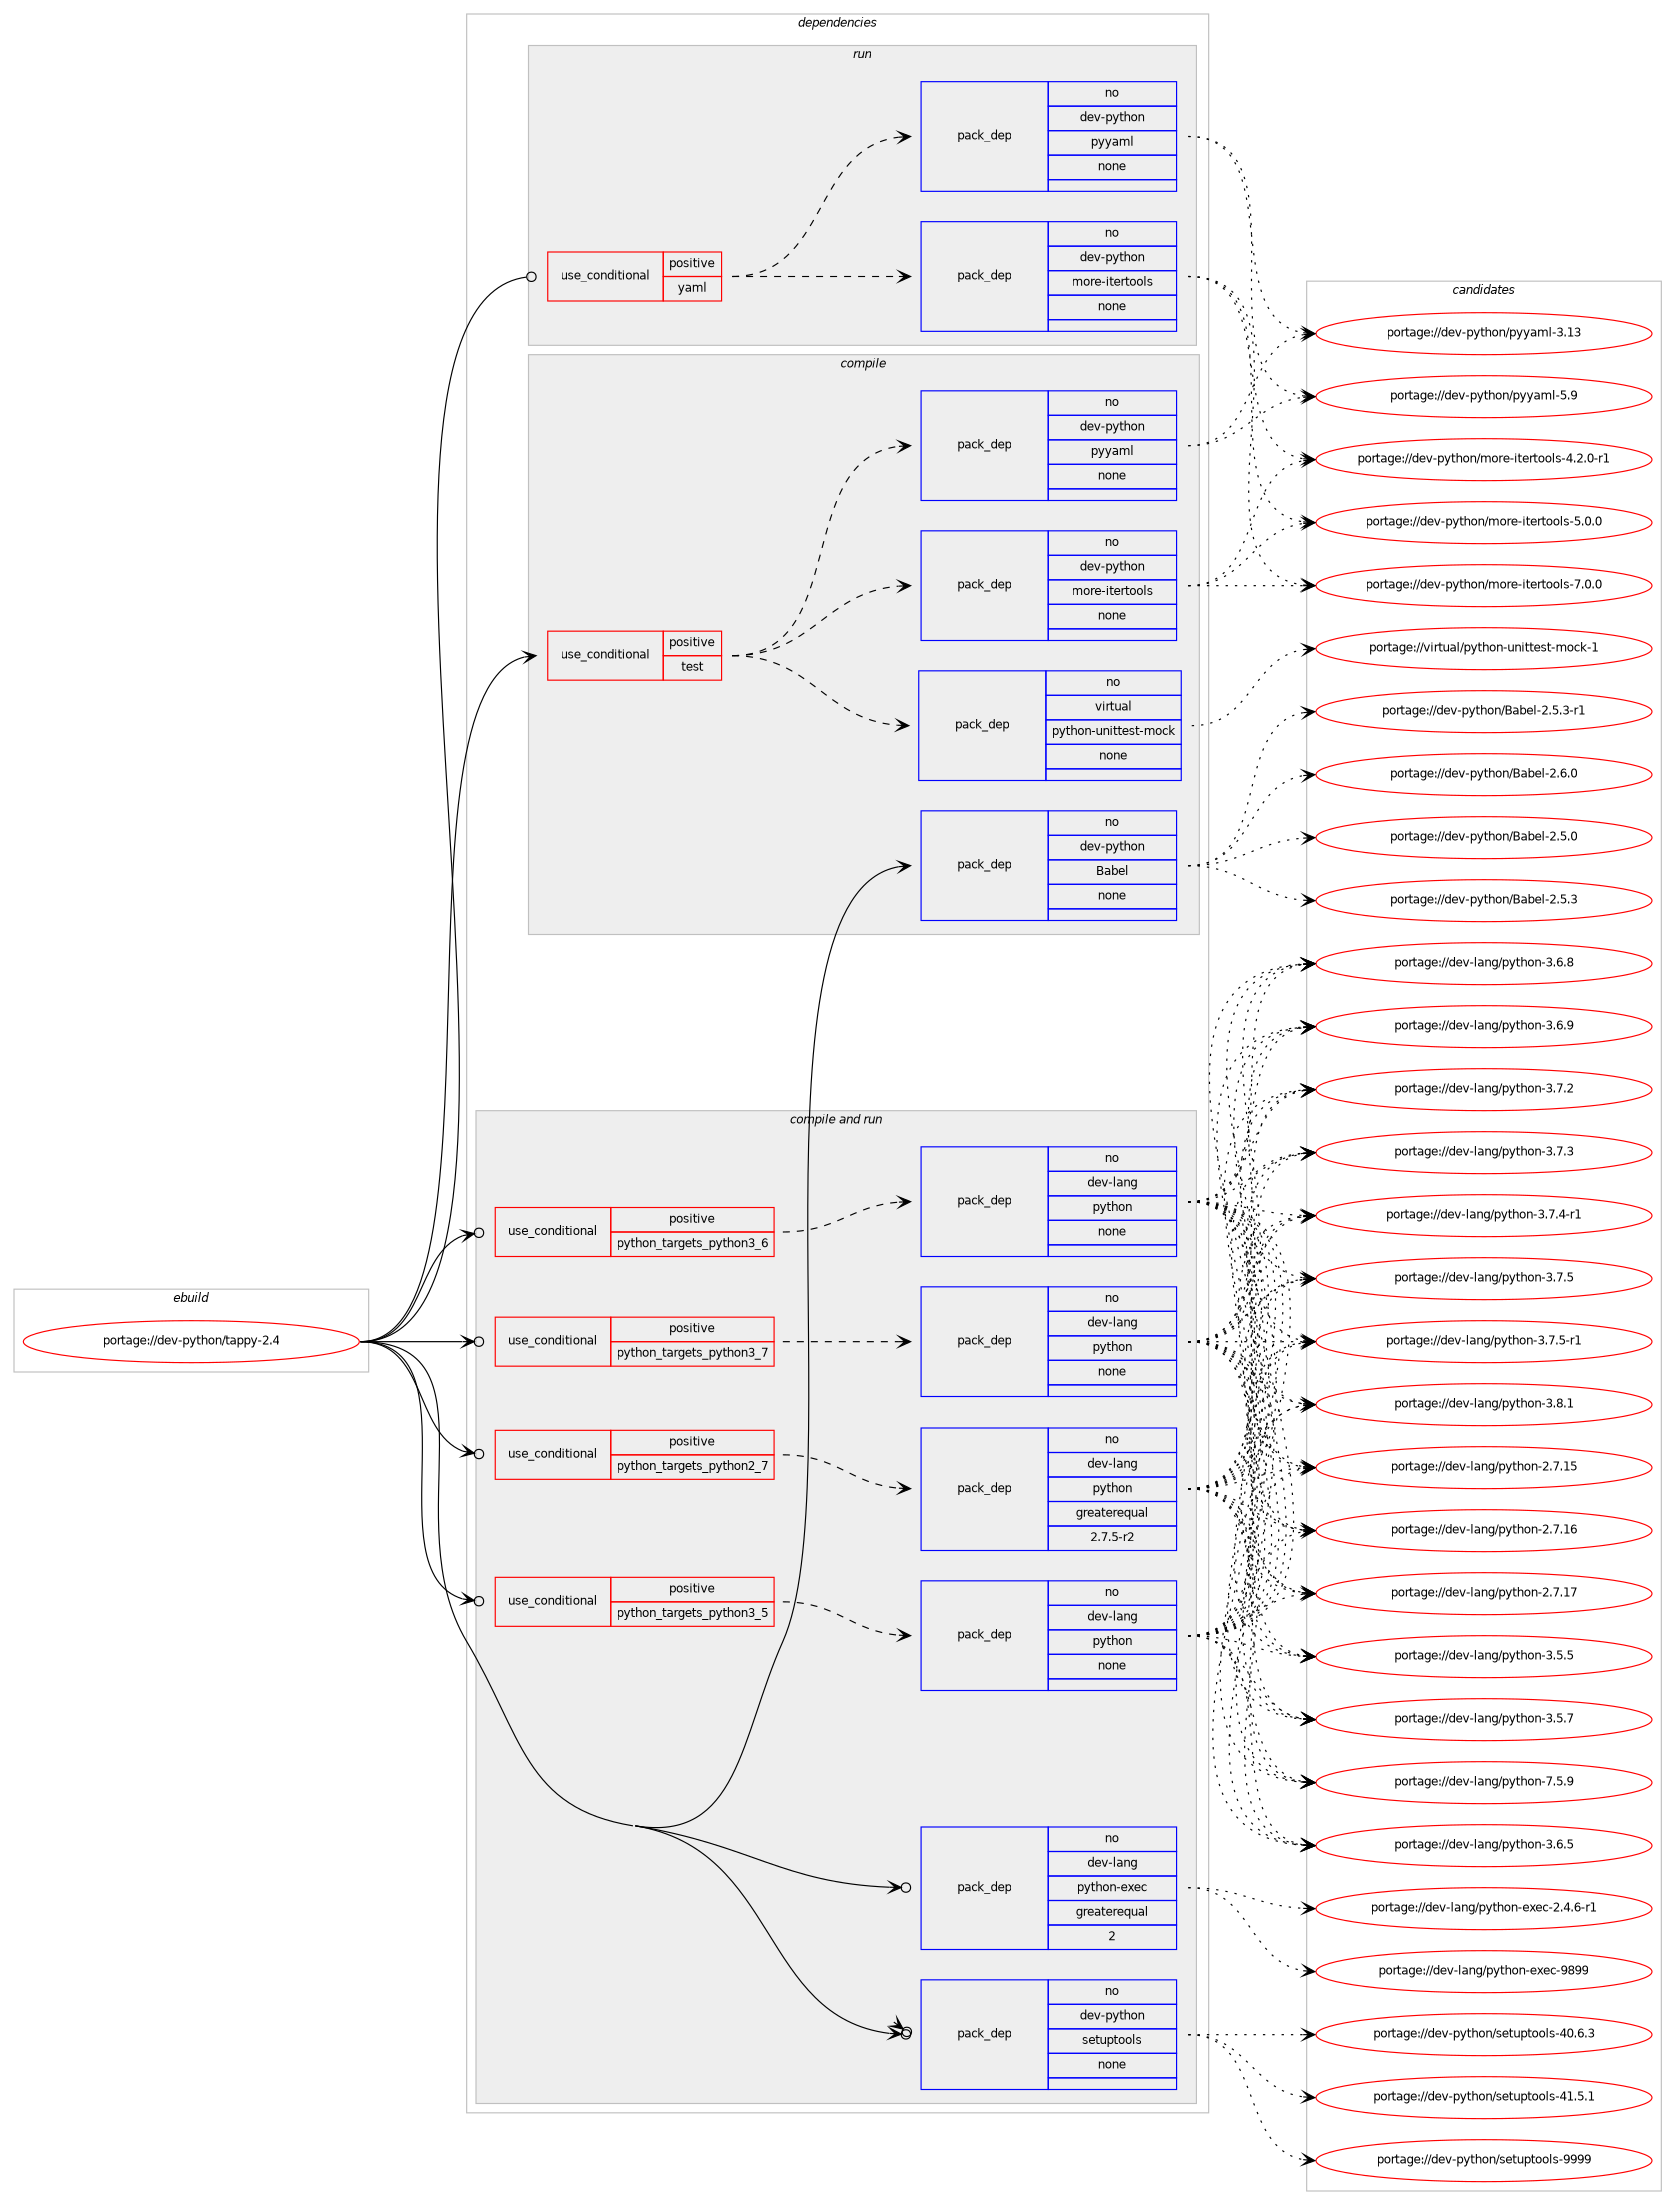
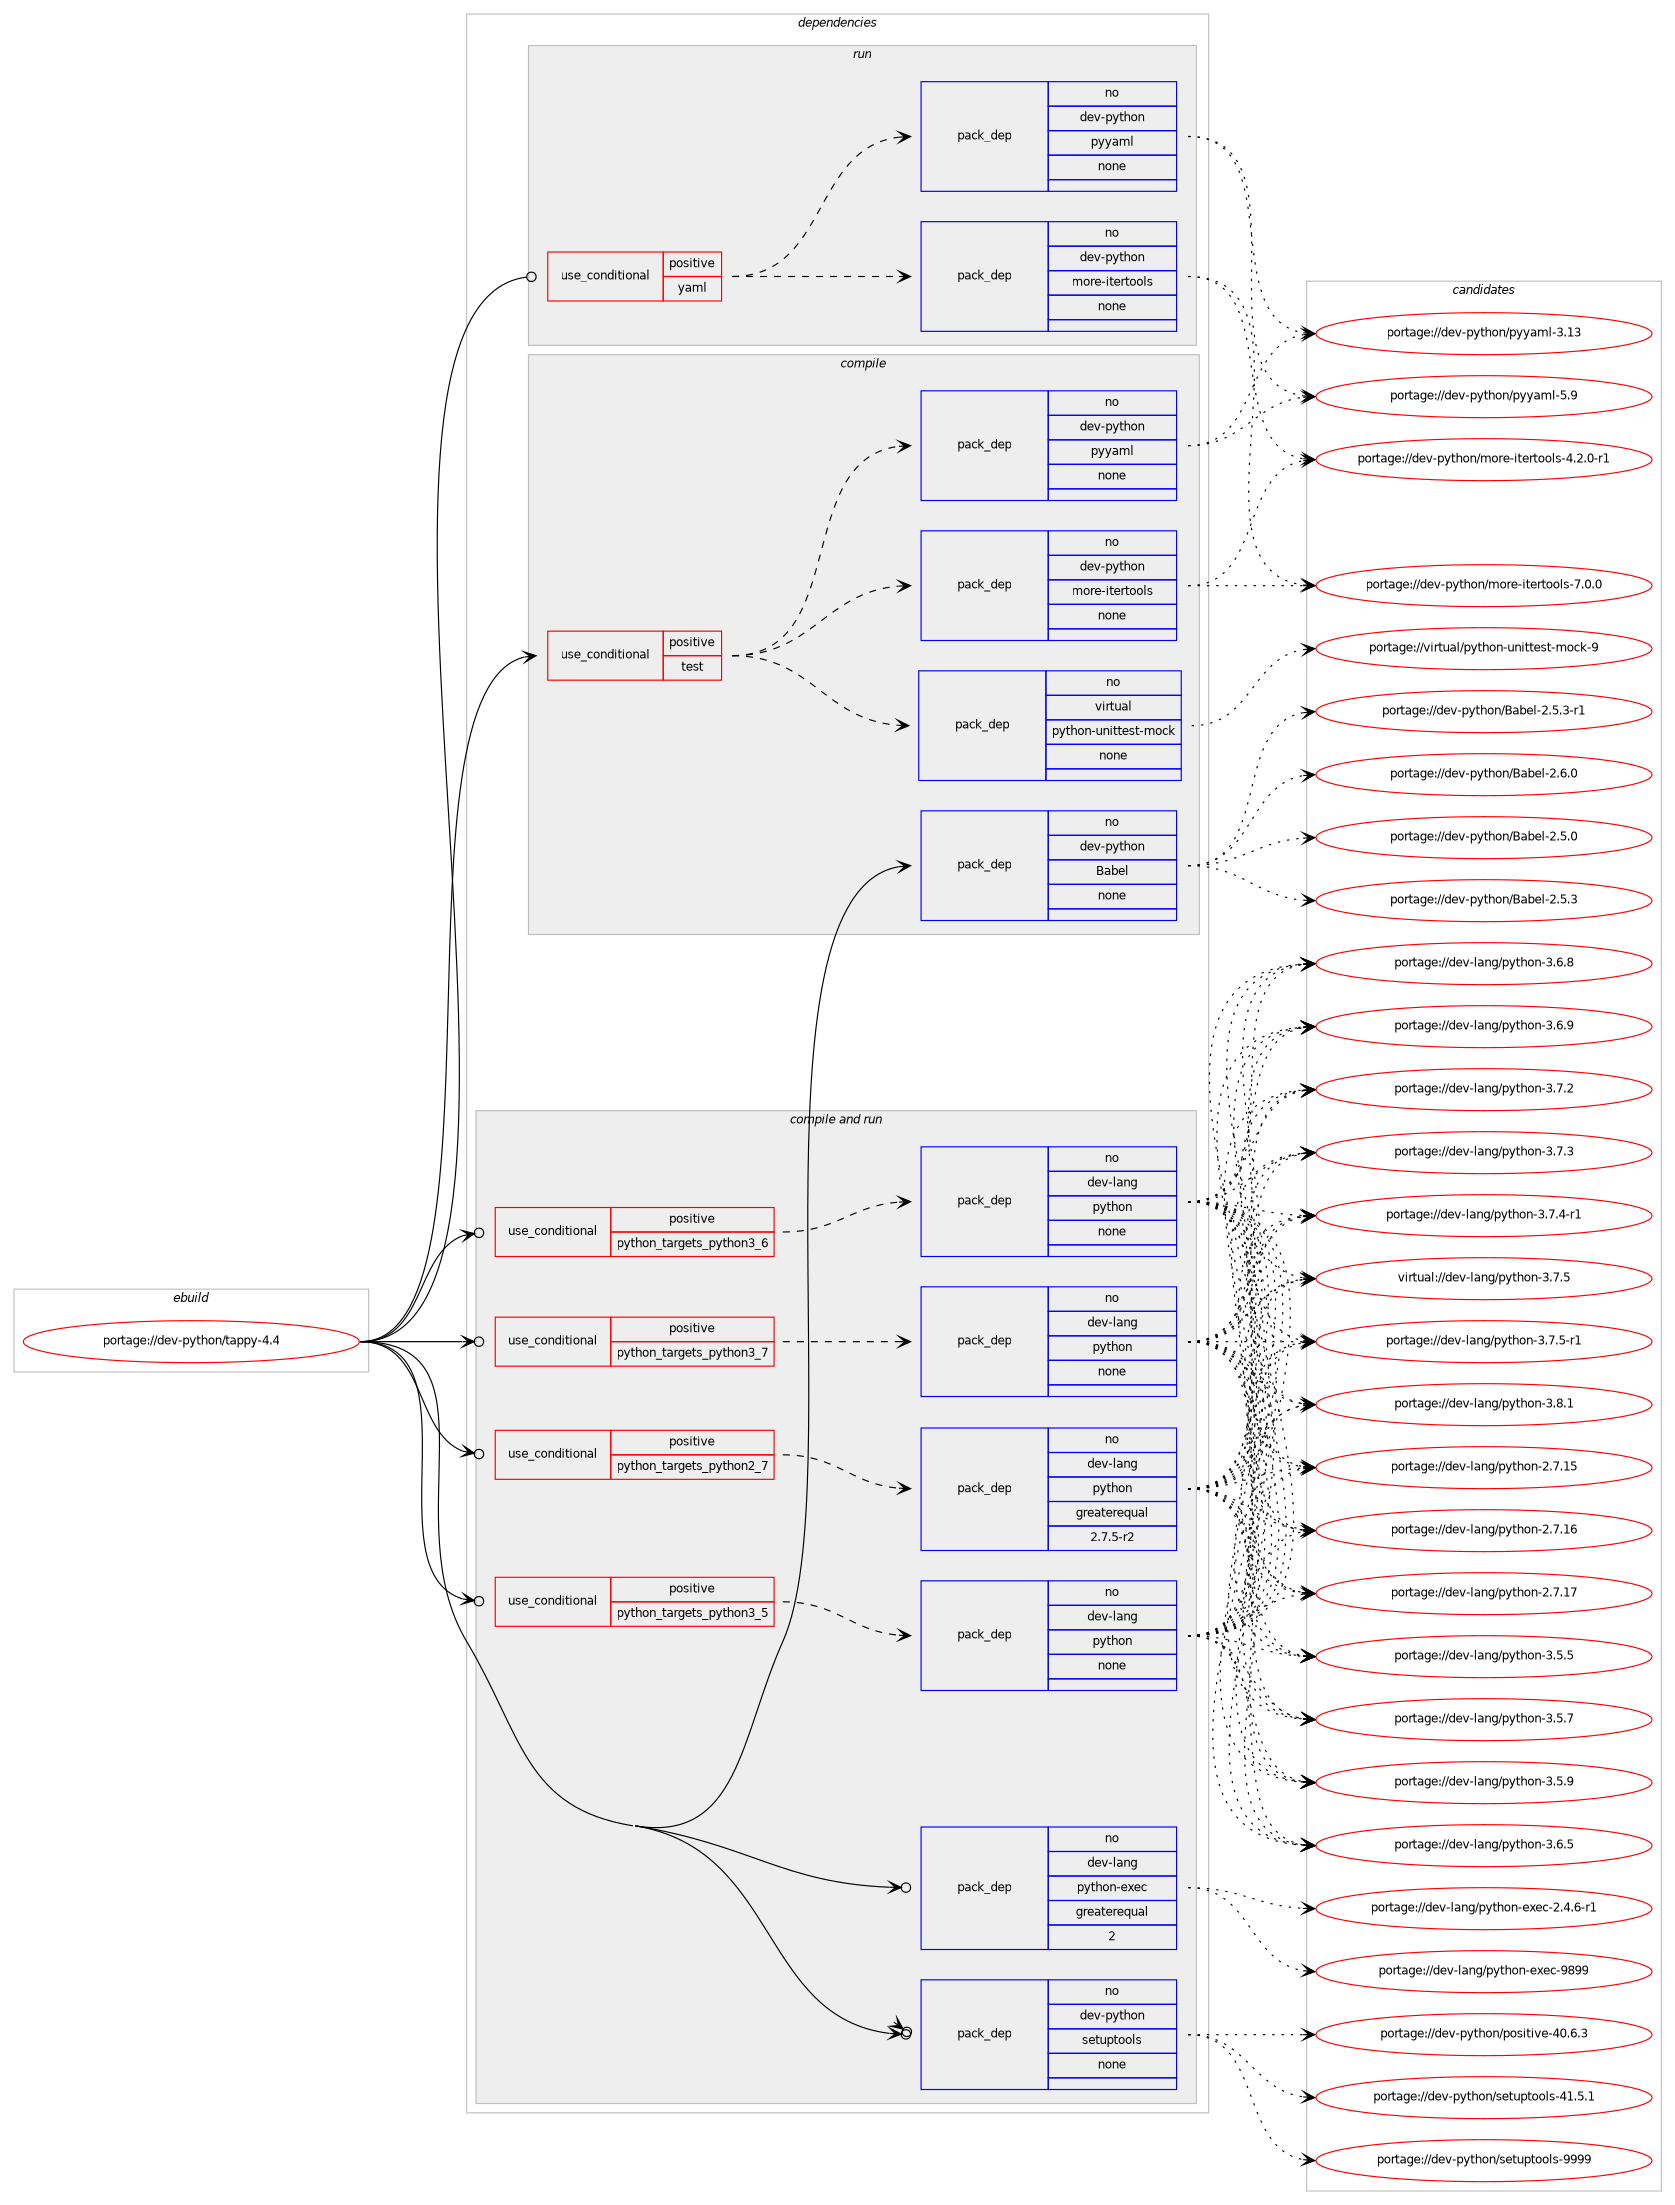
(1484, 523) -> none
(1484, 649) -> (1484, 649)
(1484, 1279) -> (1484, 1279)
(191, 1342) -> (191, 1342)
(1484, 1783) -> (1484, 1783)
(1484, 2035) -> (1484, 2035)
